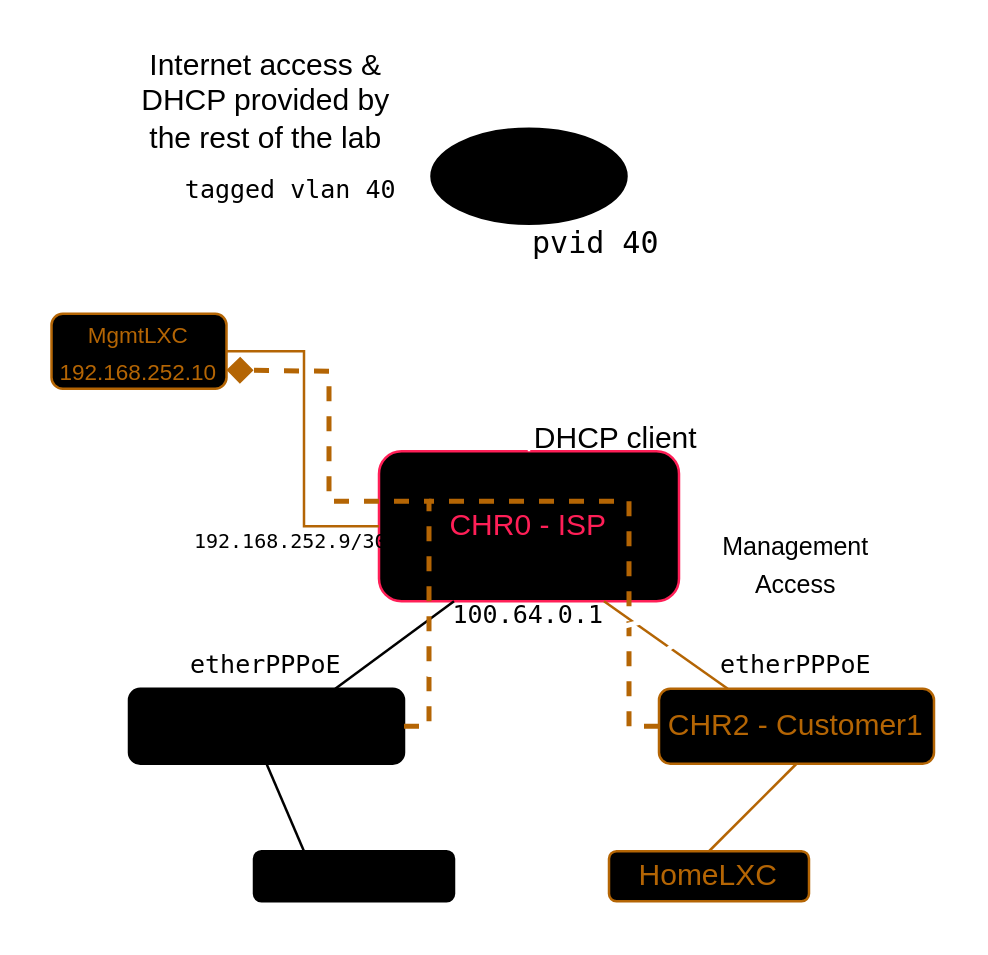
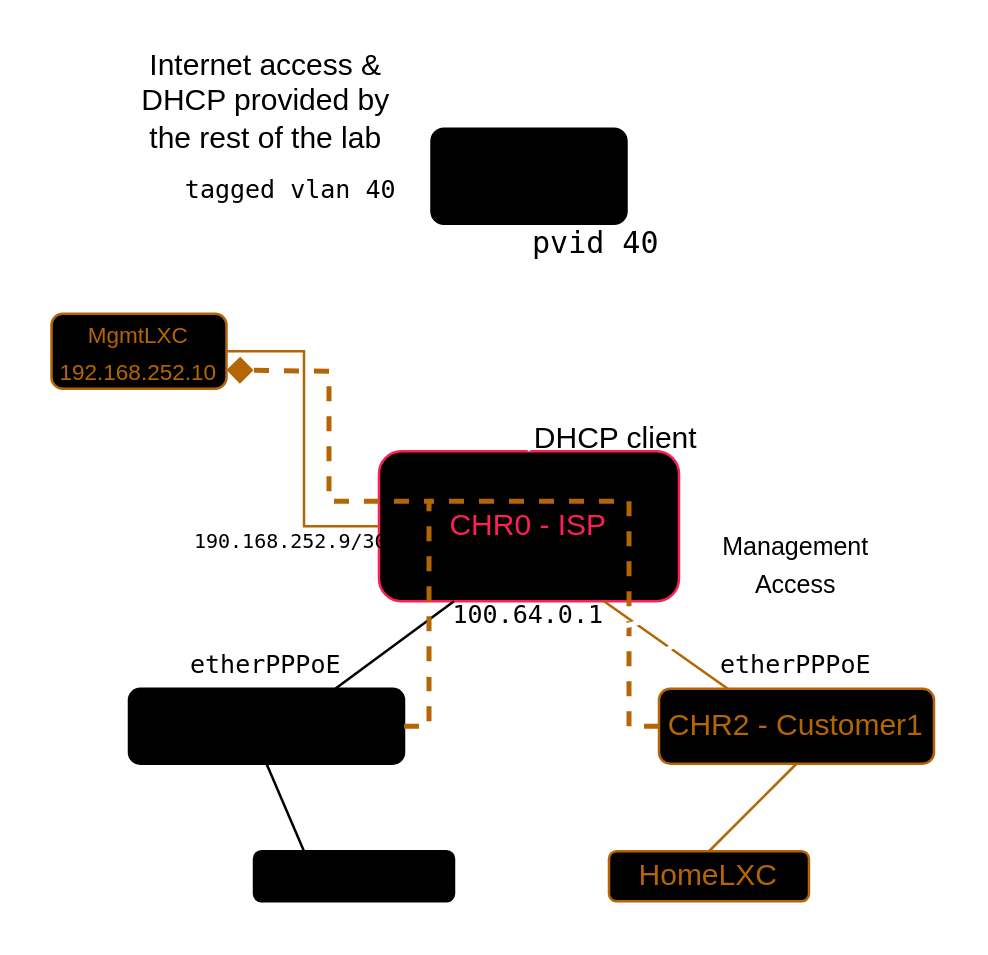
(529, 176) -> (529, 176)
(291, 539) -> (291, 539)
